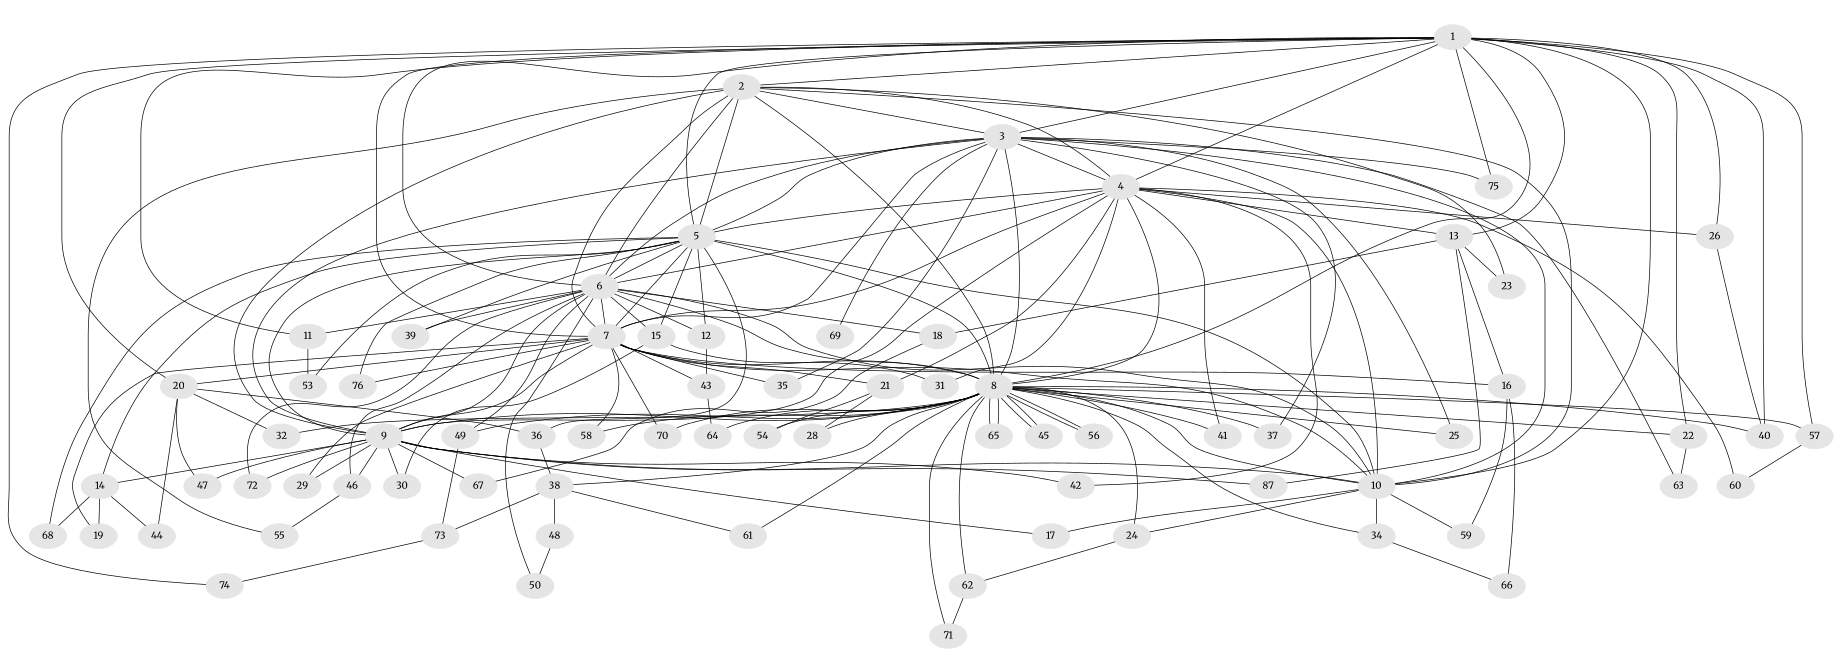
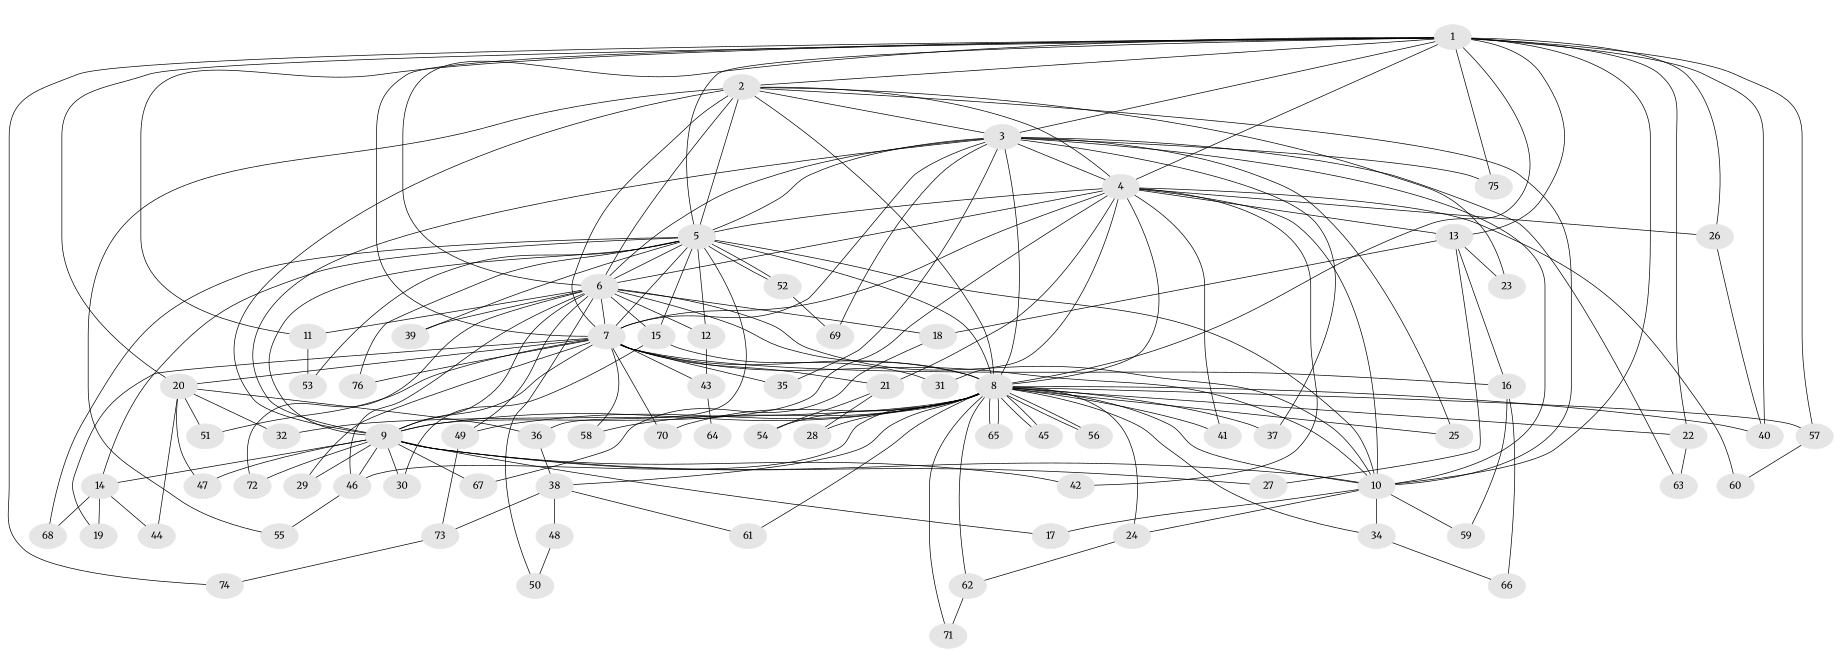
none -> (783, 287)
(853, 410) -> (570, 467)
none -> (205, 436)
(1268, 486) -> (1268, 486)
